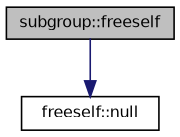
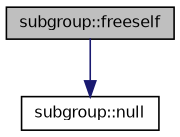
(90, 113) -> (90, 113)
